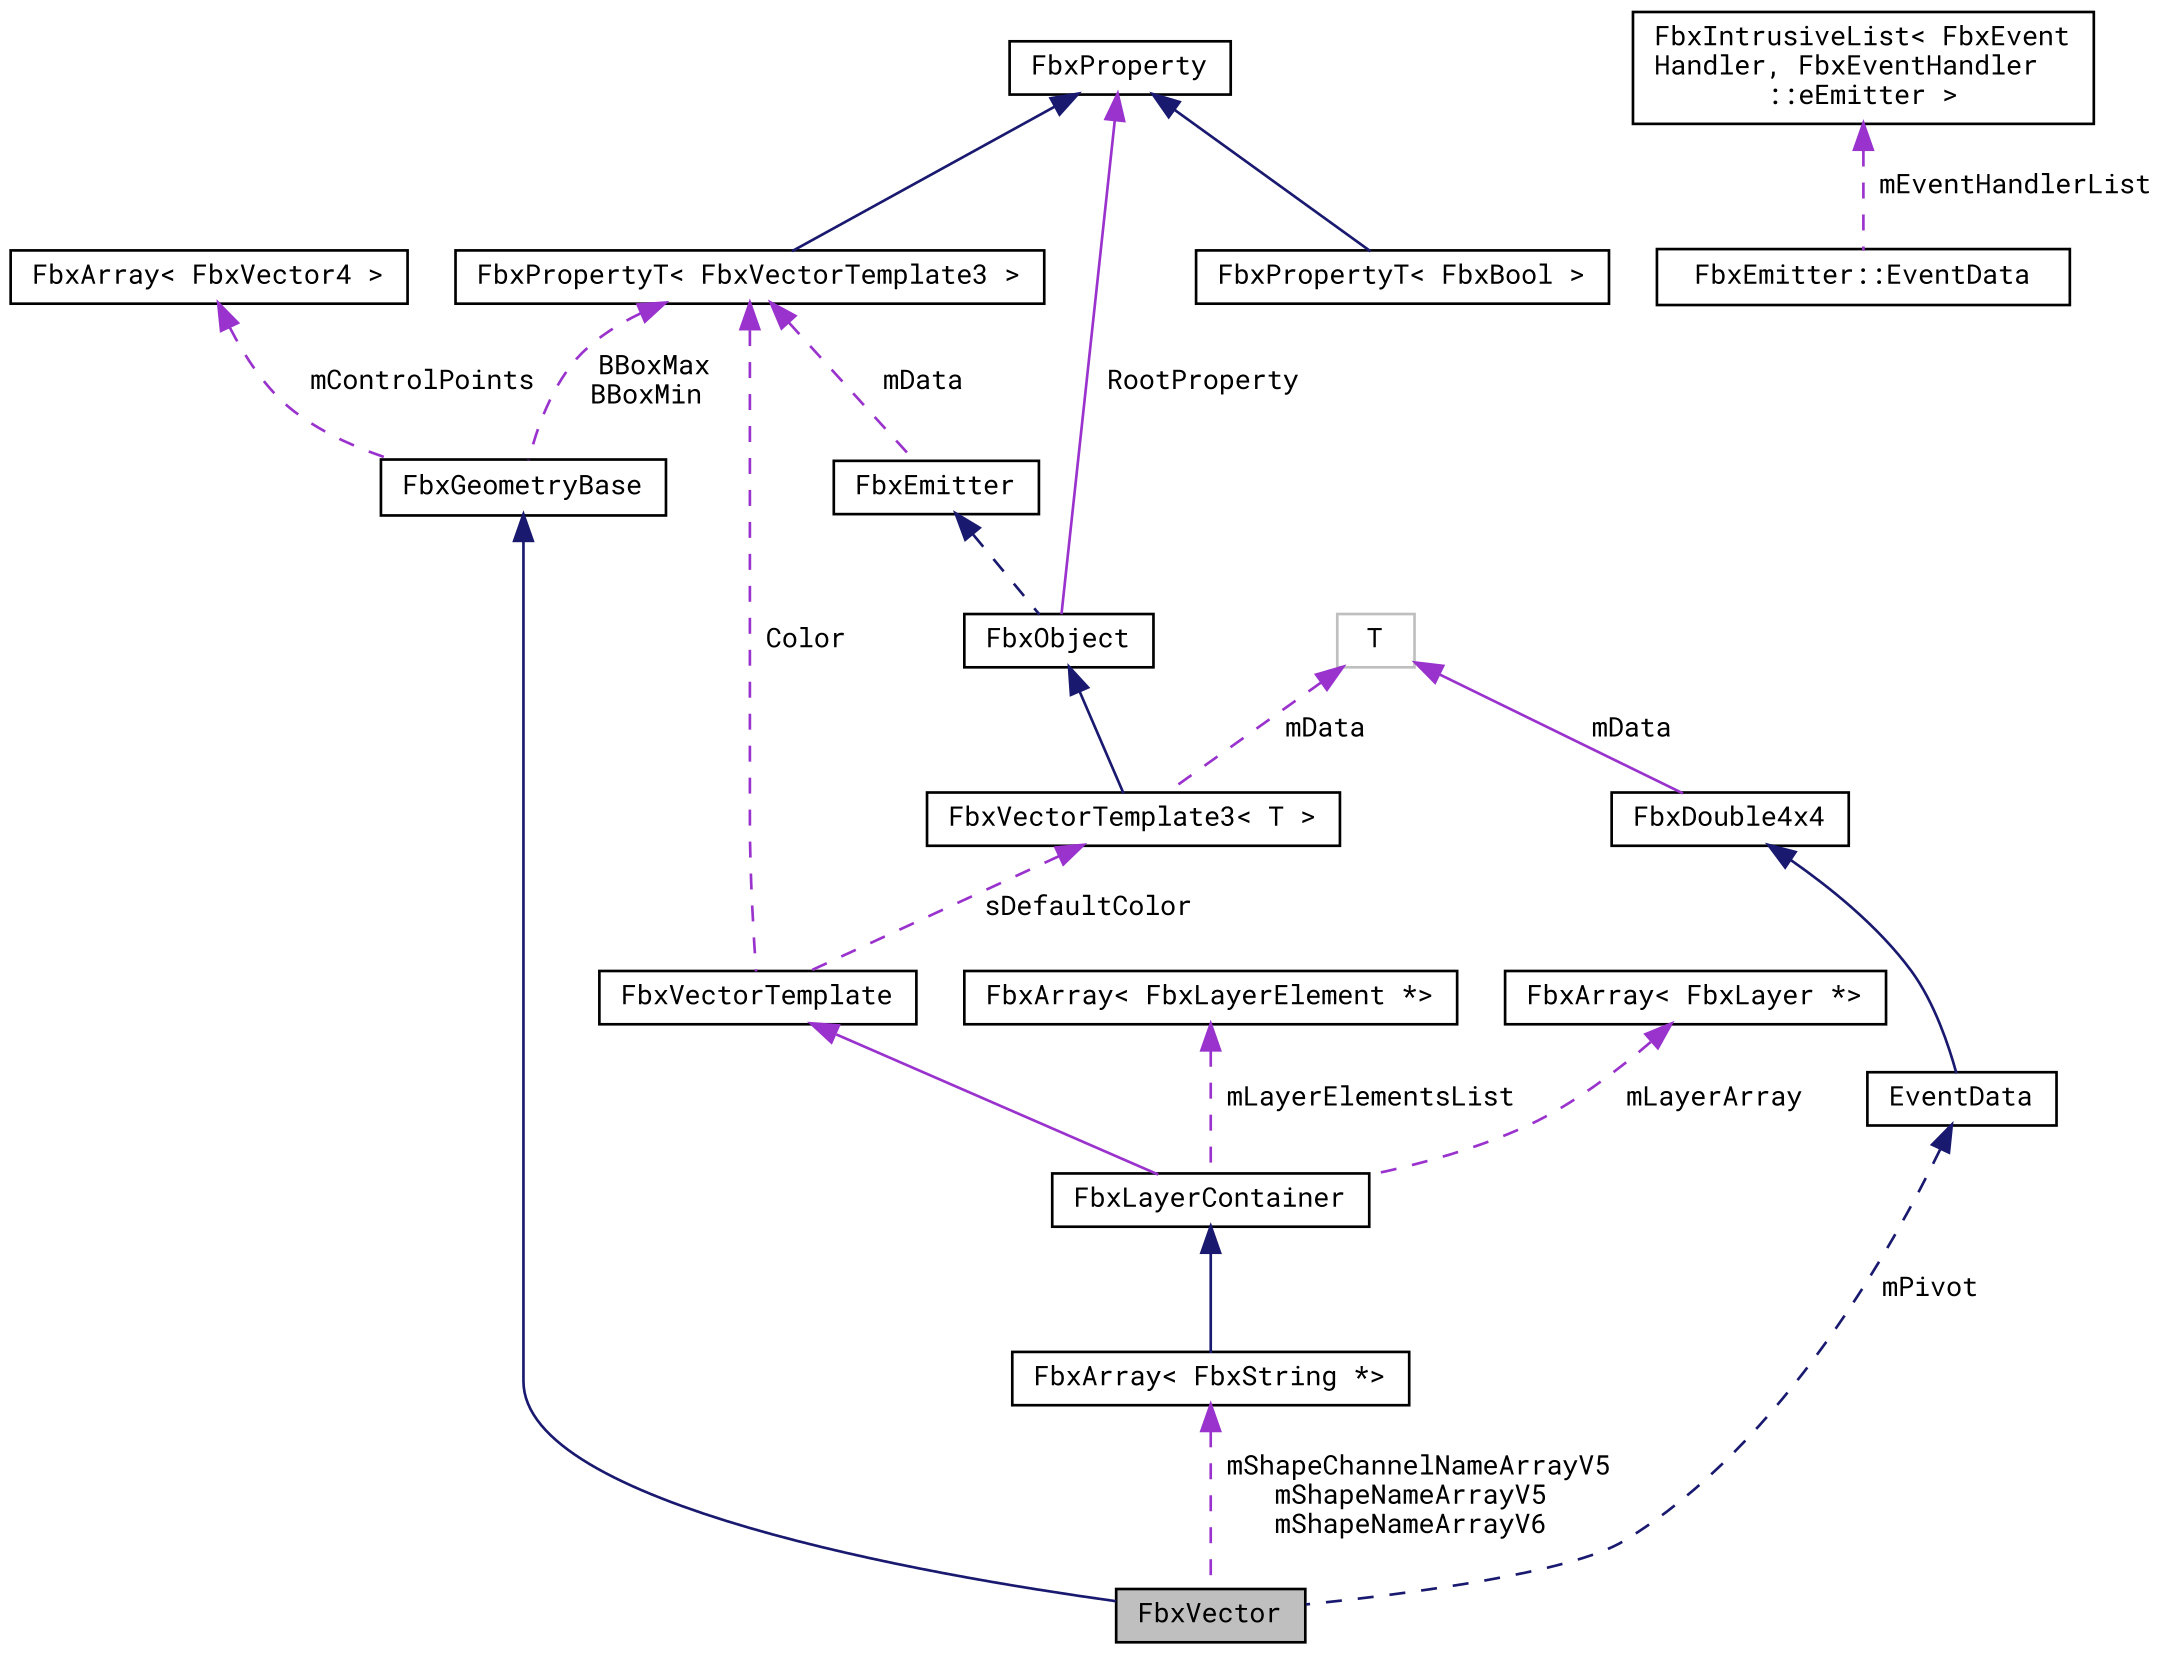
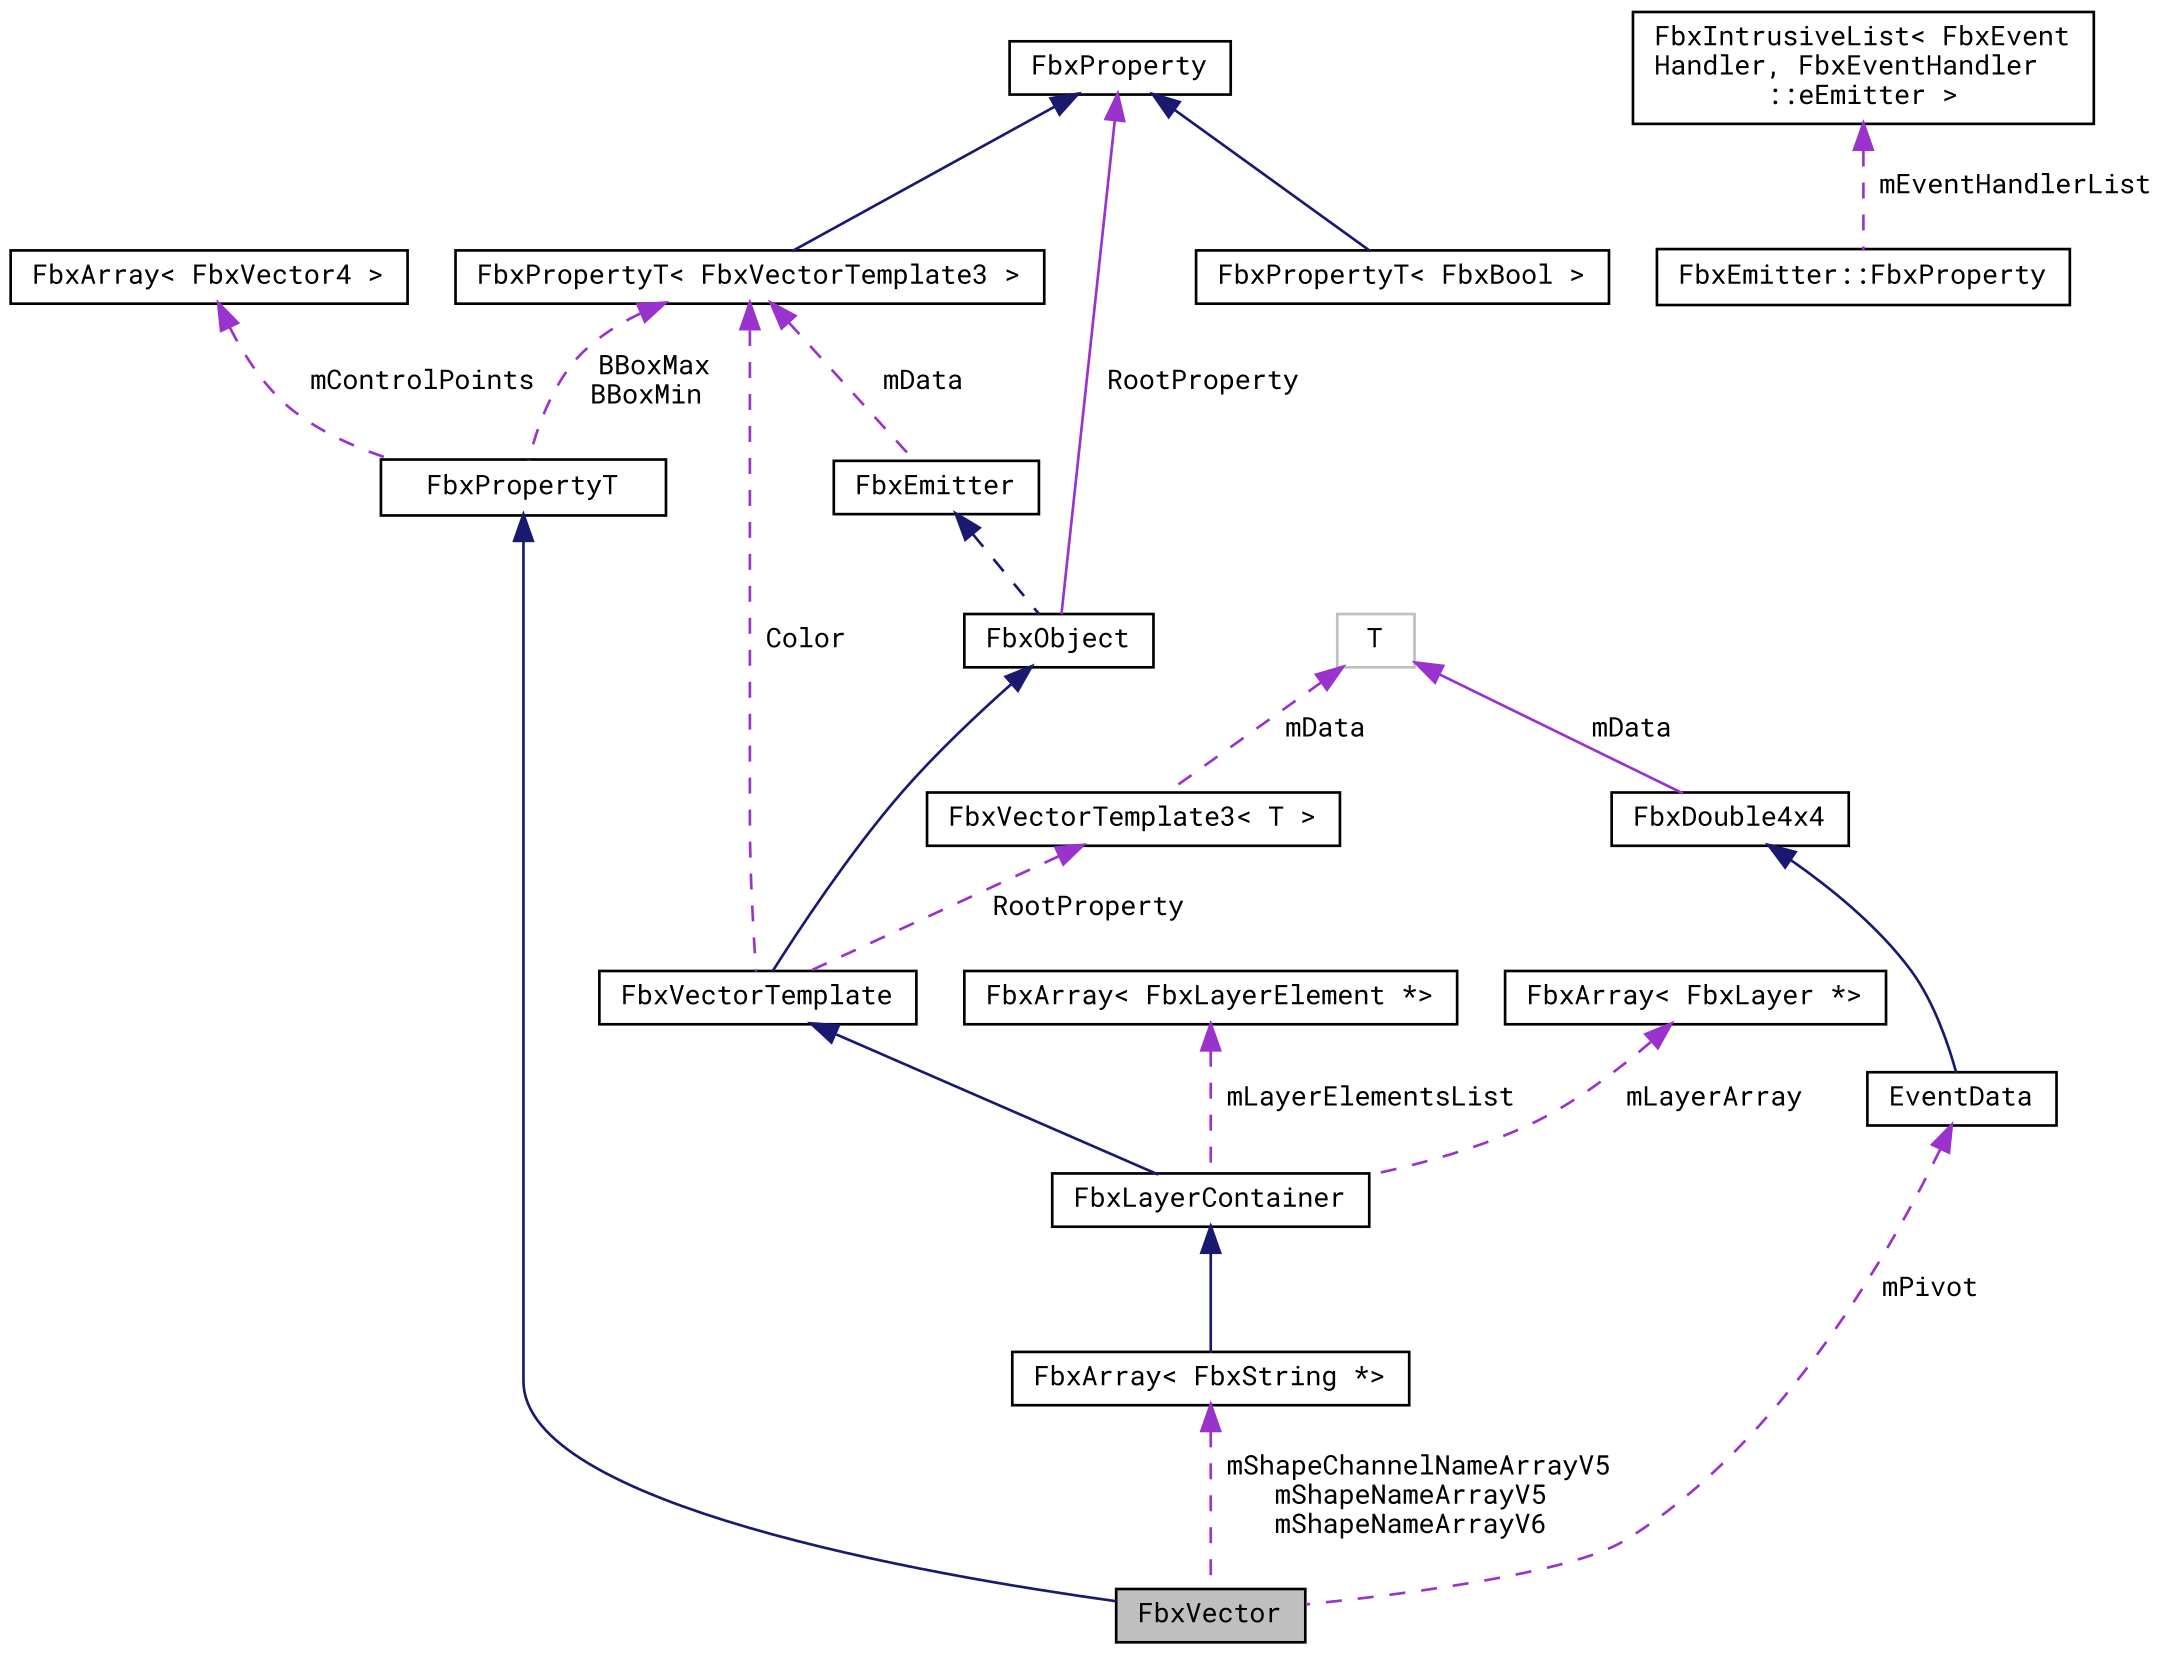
(1863, 277) -> (1863, 277)
(523, 487) -> (523, 487)
(1102, 743) -> (880, 818)
(1082, 908) -> (1082, 908)
(997, 1104) -> (997, 1104)
(1697, 1486) -> (1697, 1486)
